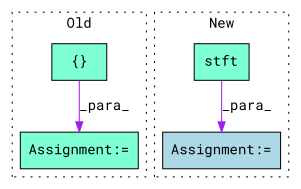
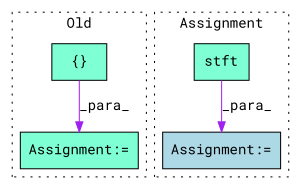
(222, 24) -> (222, 24)
